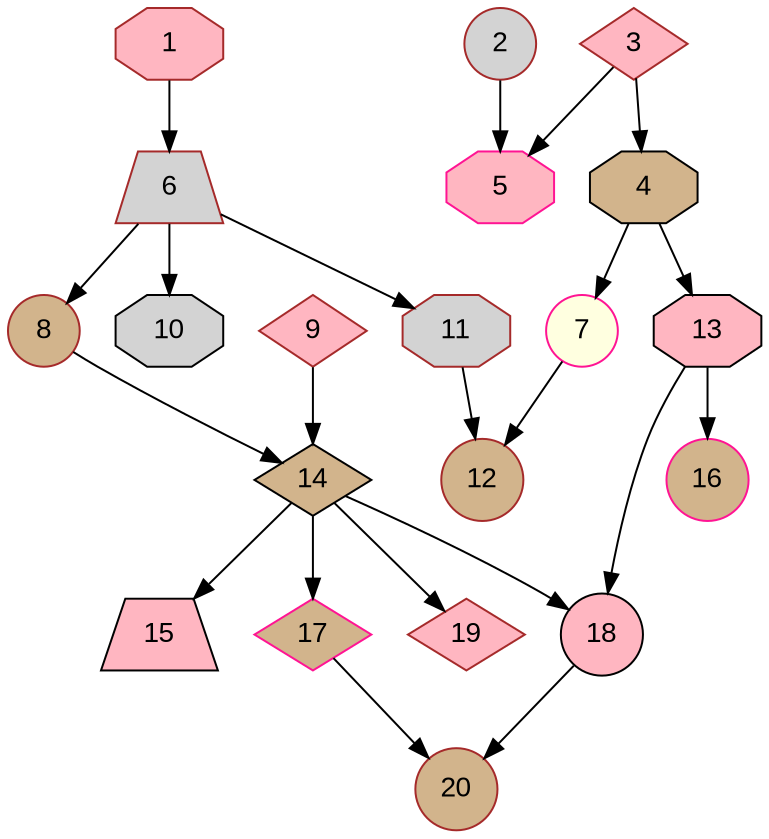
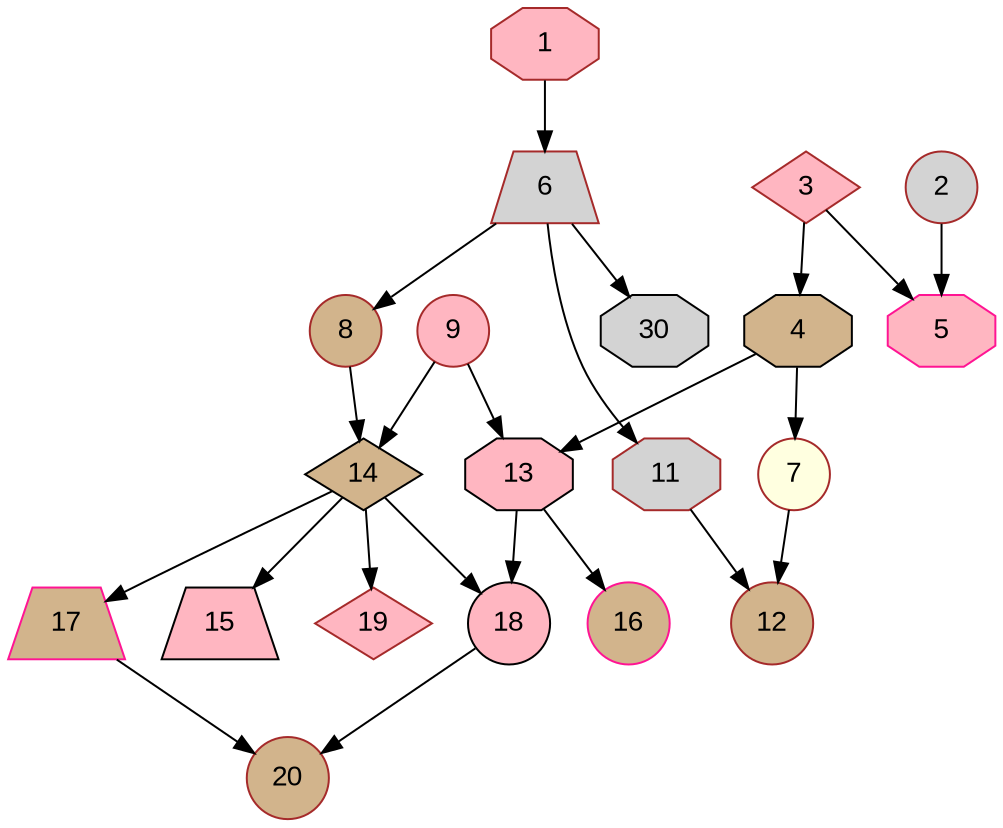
(169, 331) -> (655, 331)
(313, 331) -> (453, 331)
(582, 331) -> (794, 474)
none -> (481, 391)
(313, 635) -> (67, 623)
